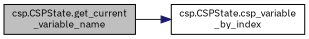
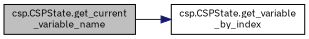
(238, 19) -> (238, 19)
